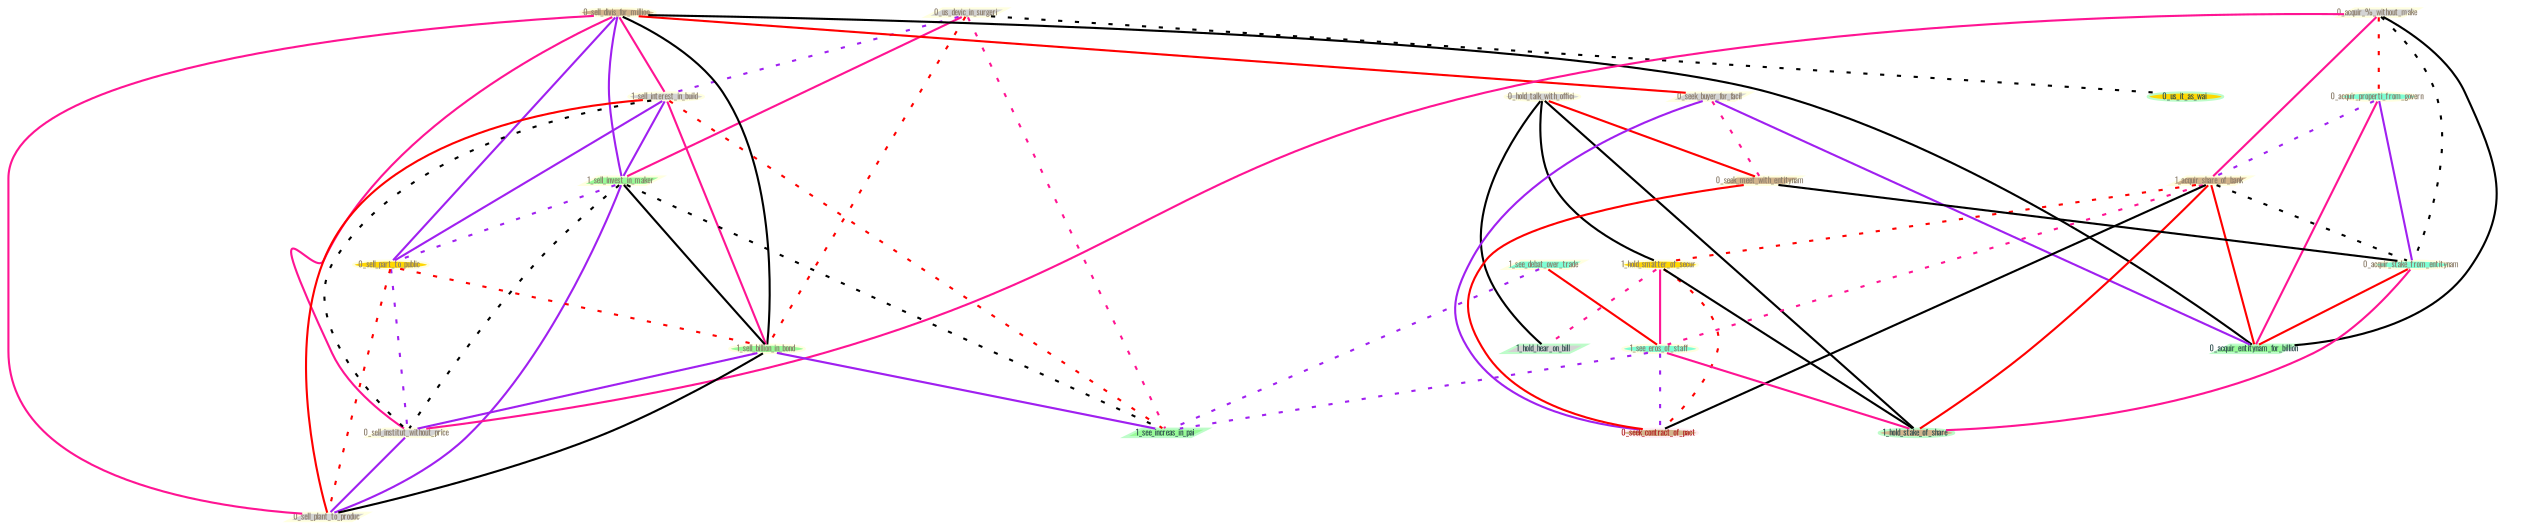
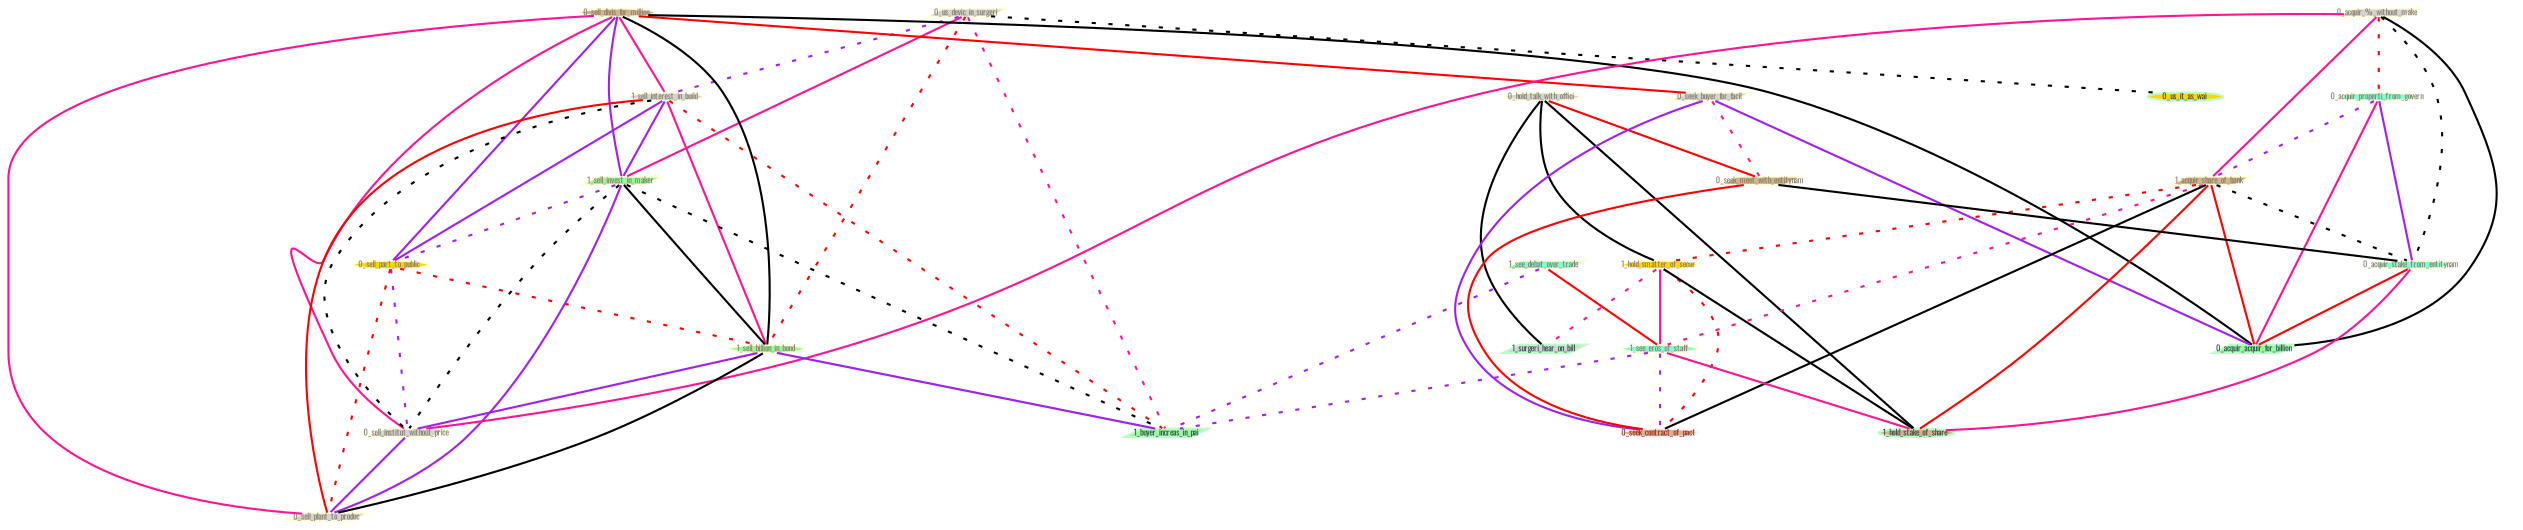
(1545, 349) -> (1545, 349)
(2255, 349) -> (2255, 349)
(1166, 433) -> (1166, 433)
